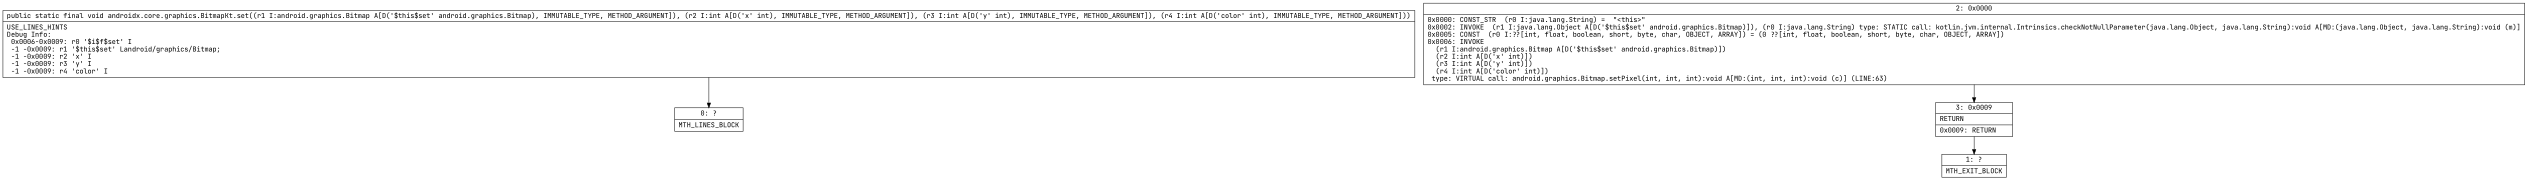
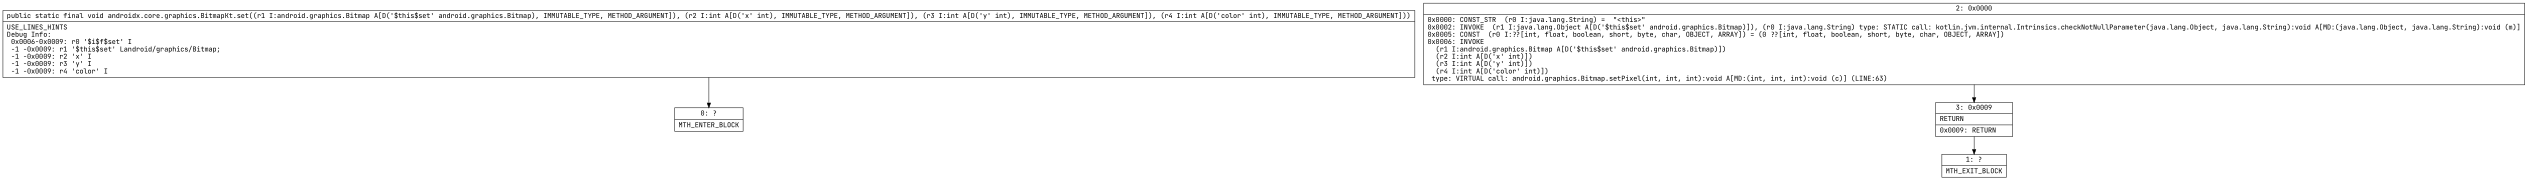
(709, 125) -> (709, 125)
